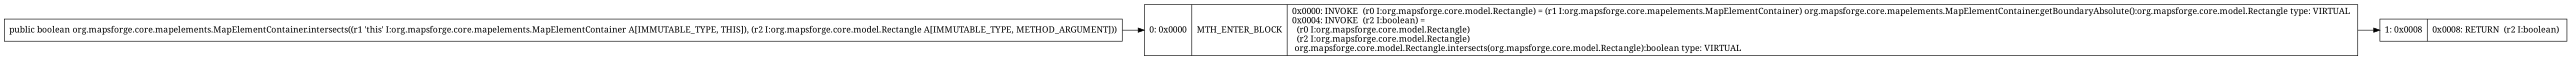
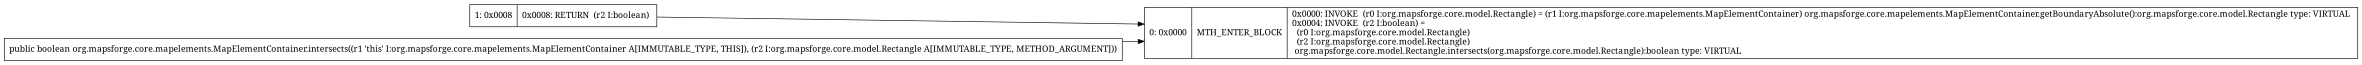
(2366, 30) -> (897, 21)
